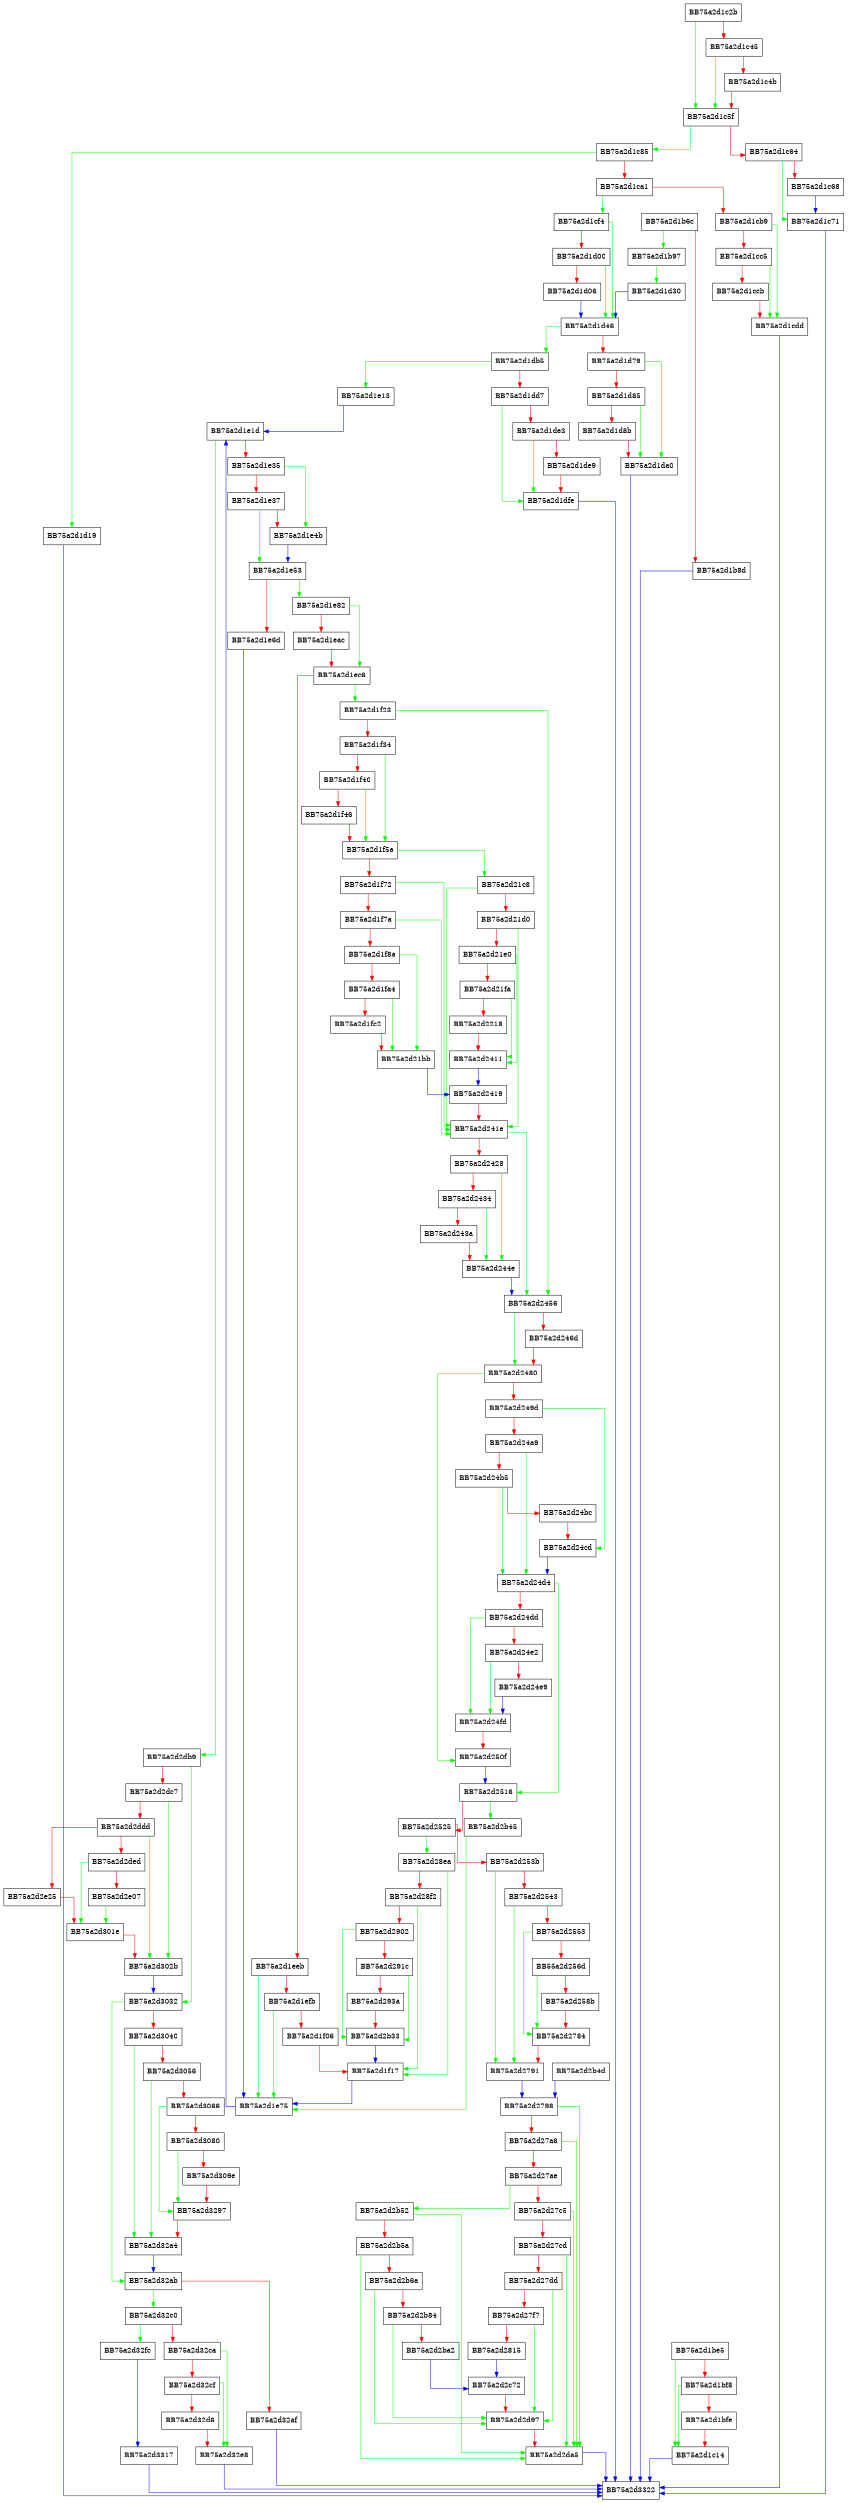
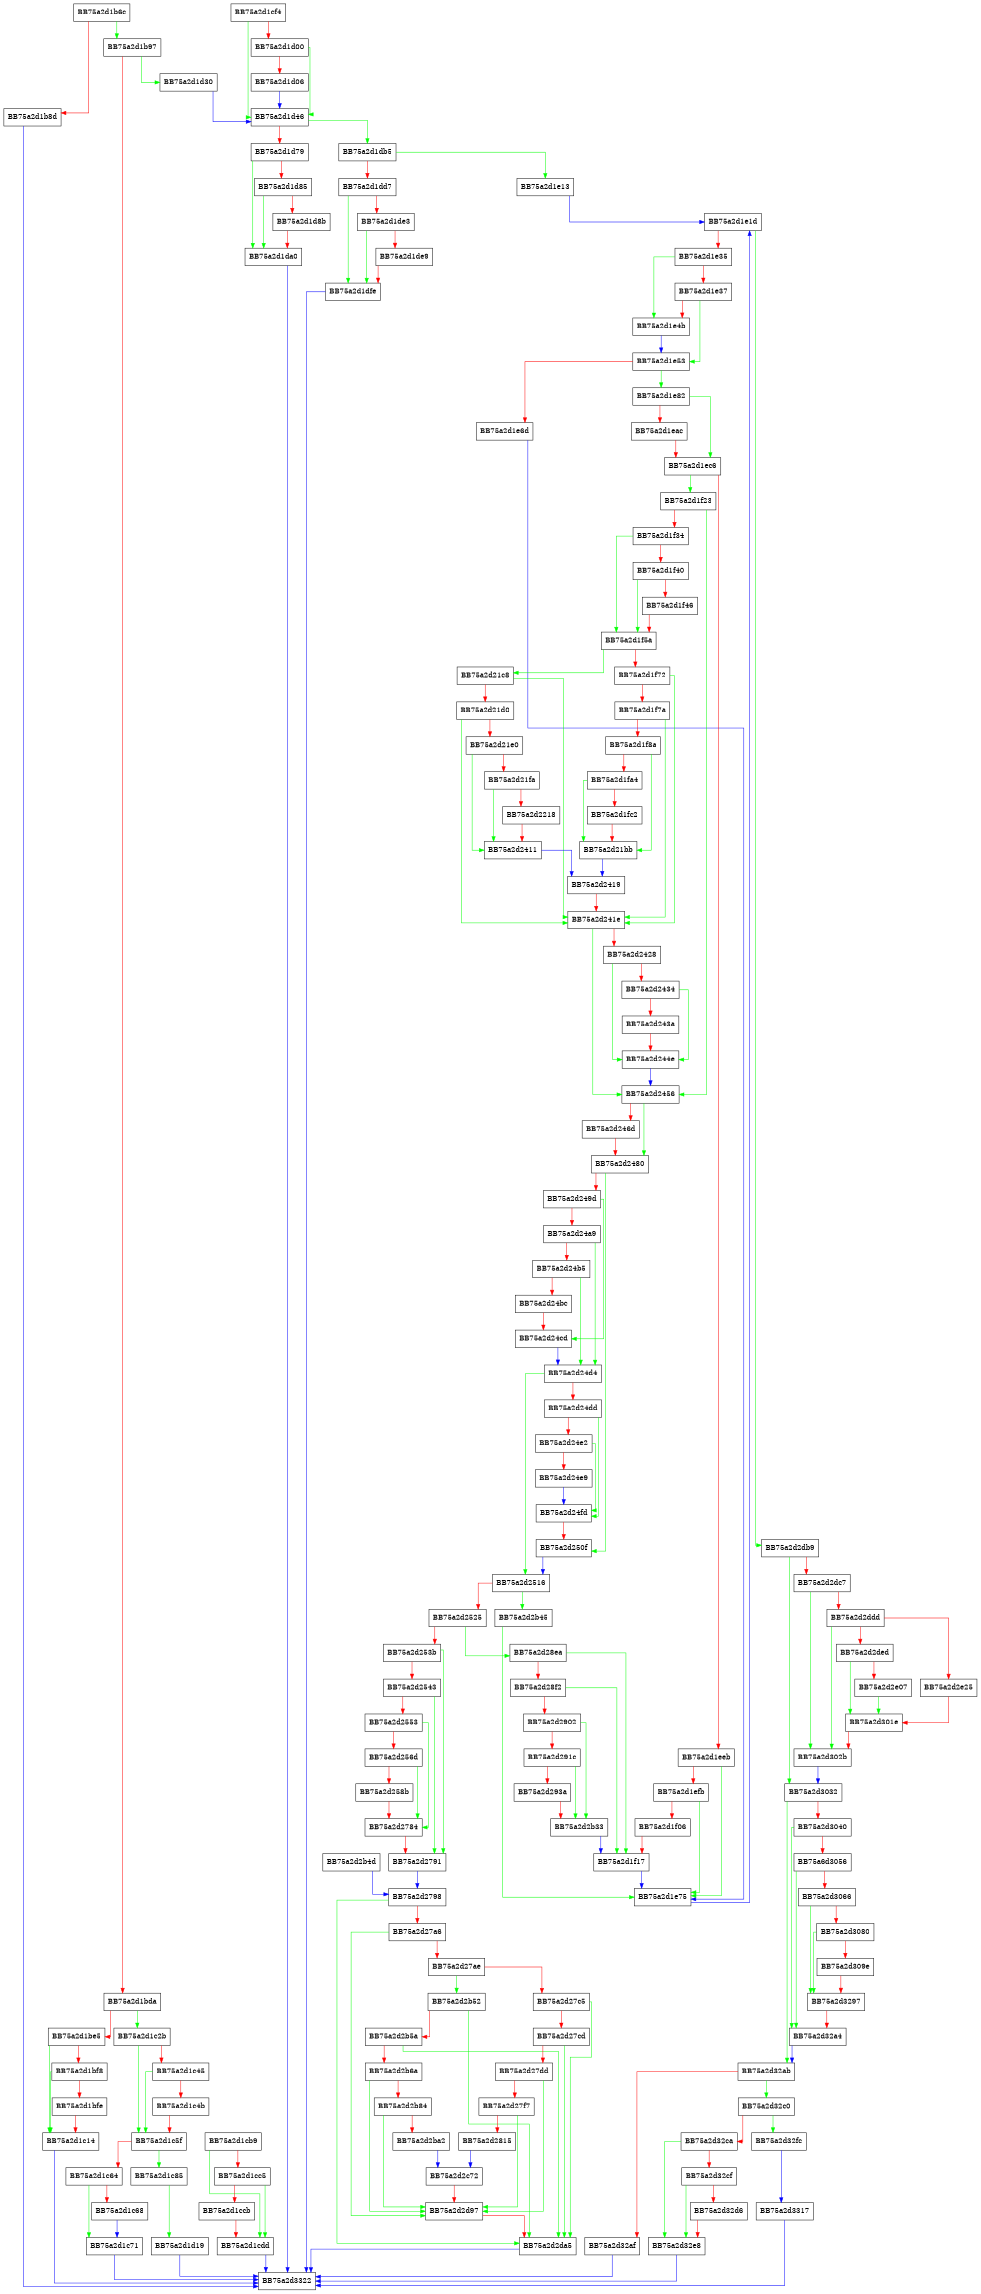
(625, 187) -> none
(561, 1967) -> (394, 1758)
none -> (132, 2002)
(172, 2072) -> (823, 1862)
(577, 2284) -> (351, 2090)
